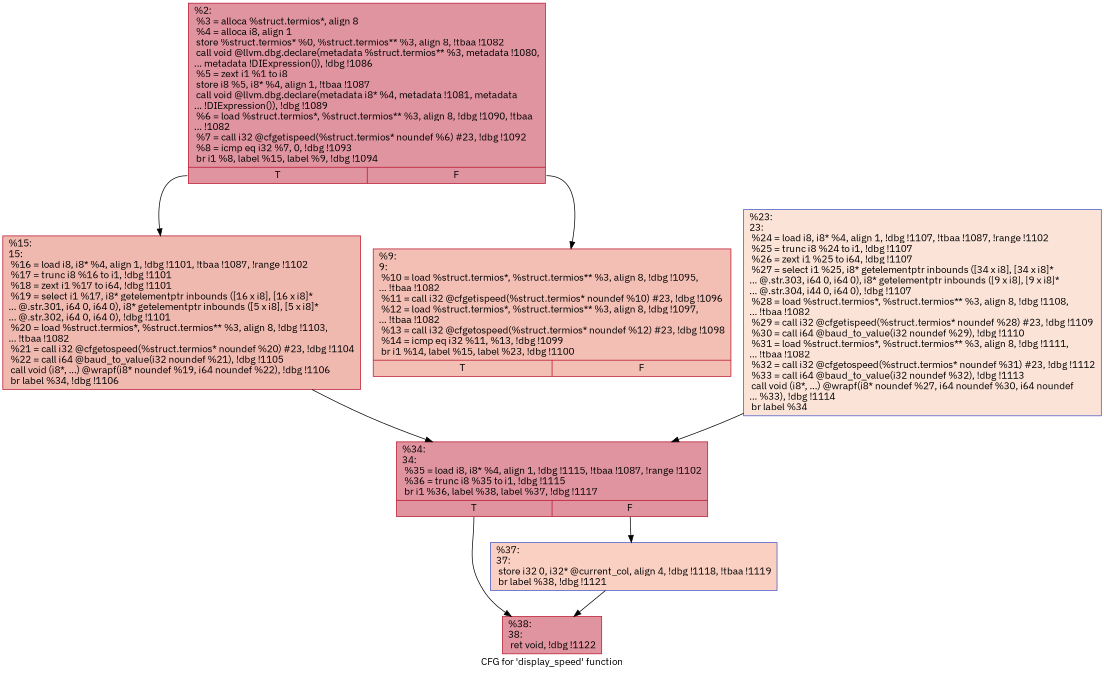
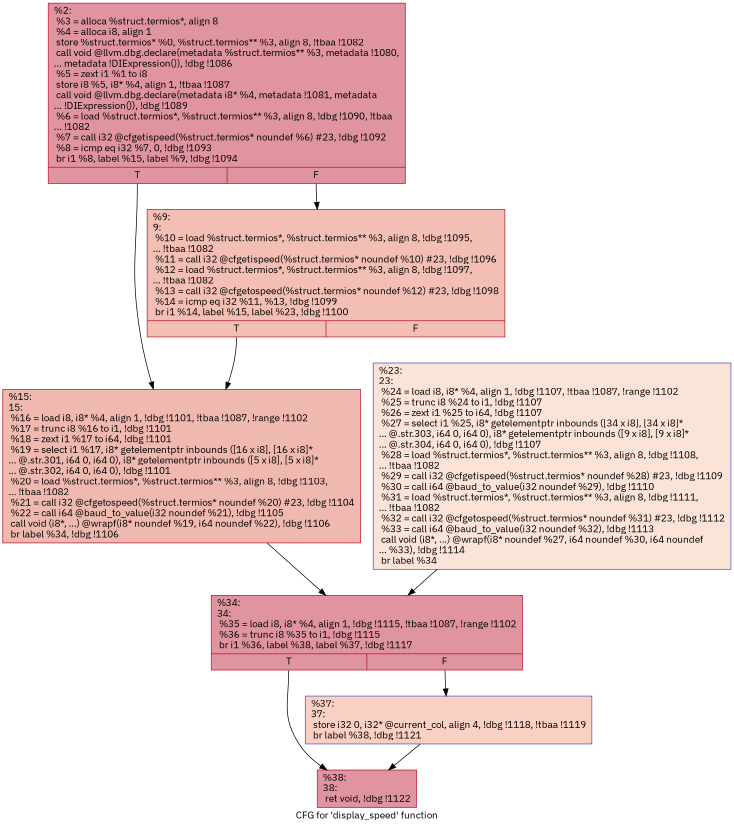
(831, 291) -> (460, 445)
none -> (234, 360)
